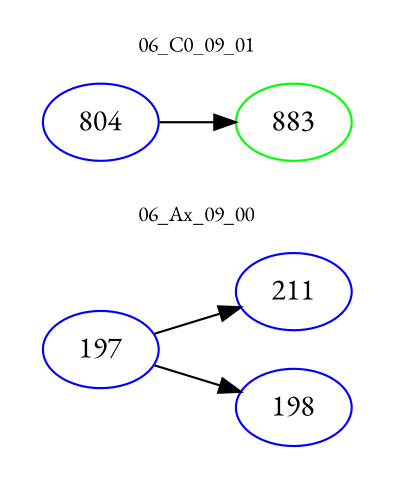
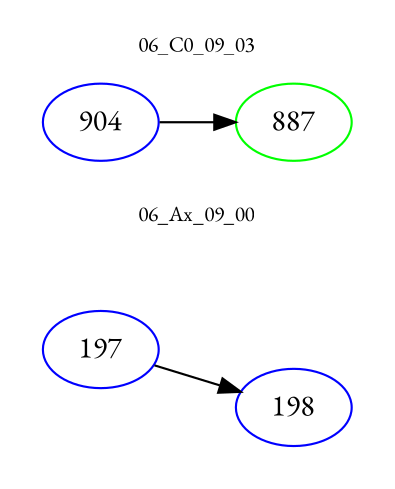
(197, 46) -> (197, 46)
(101, 122) -> (101, 122)
(294, 122) -> (294, 122)
(294, 292) -> none
